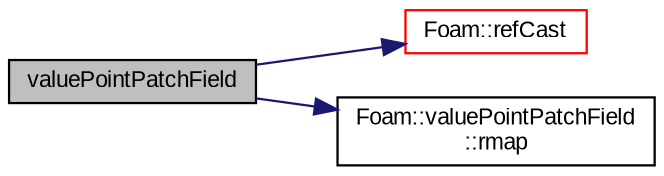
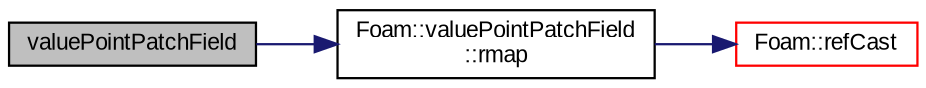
(319, 56) -> (684, 44)
